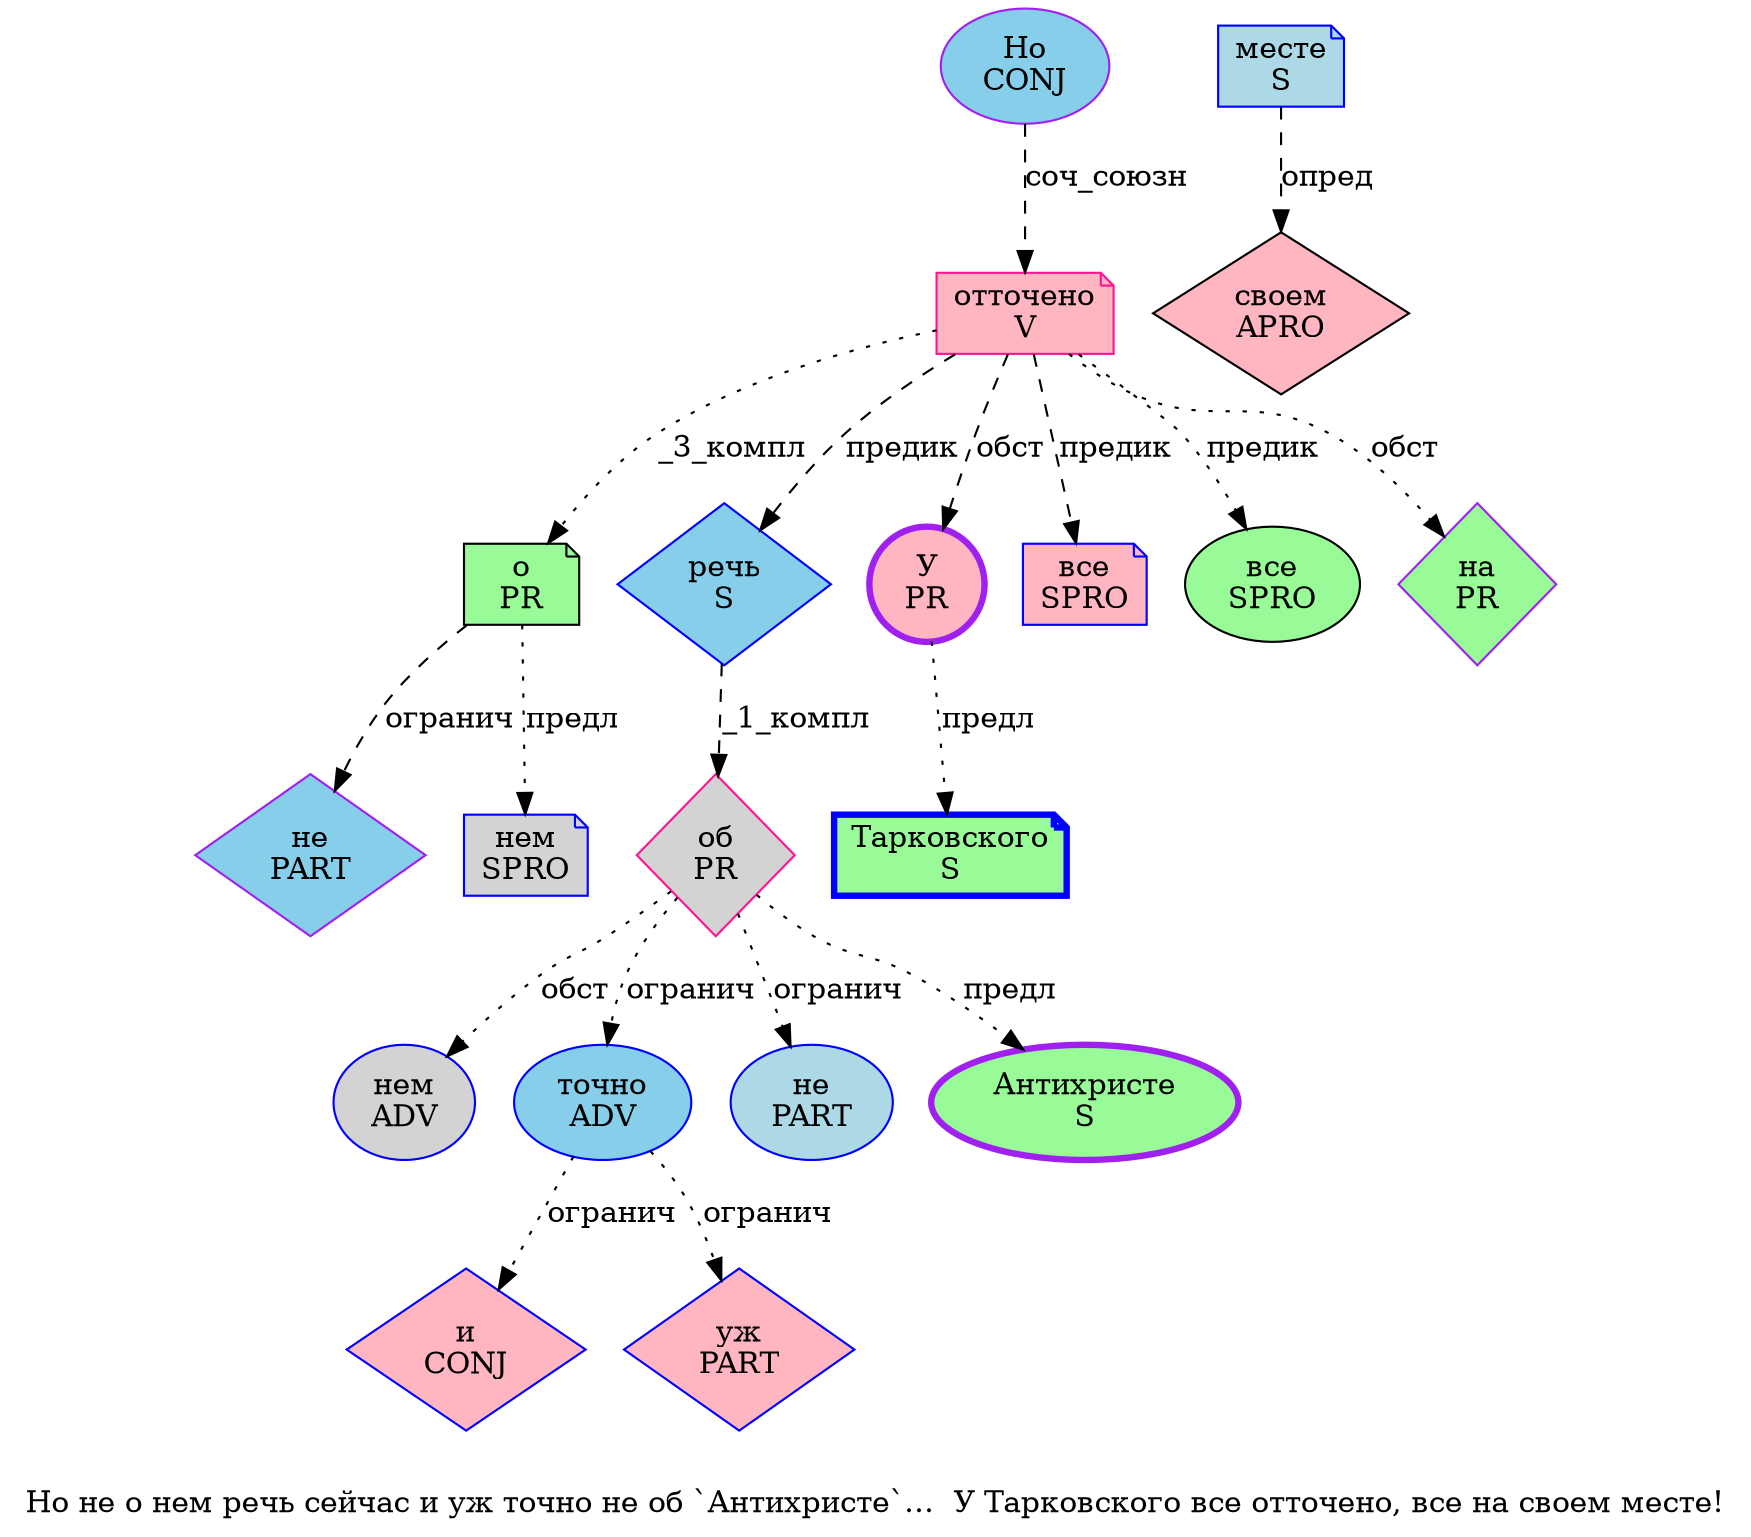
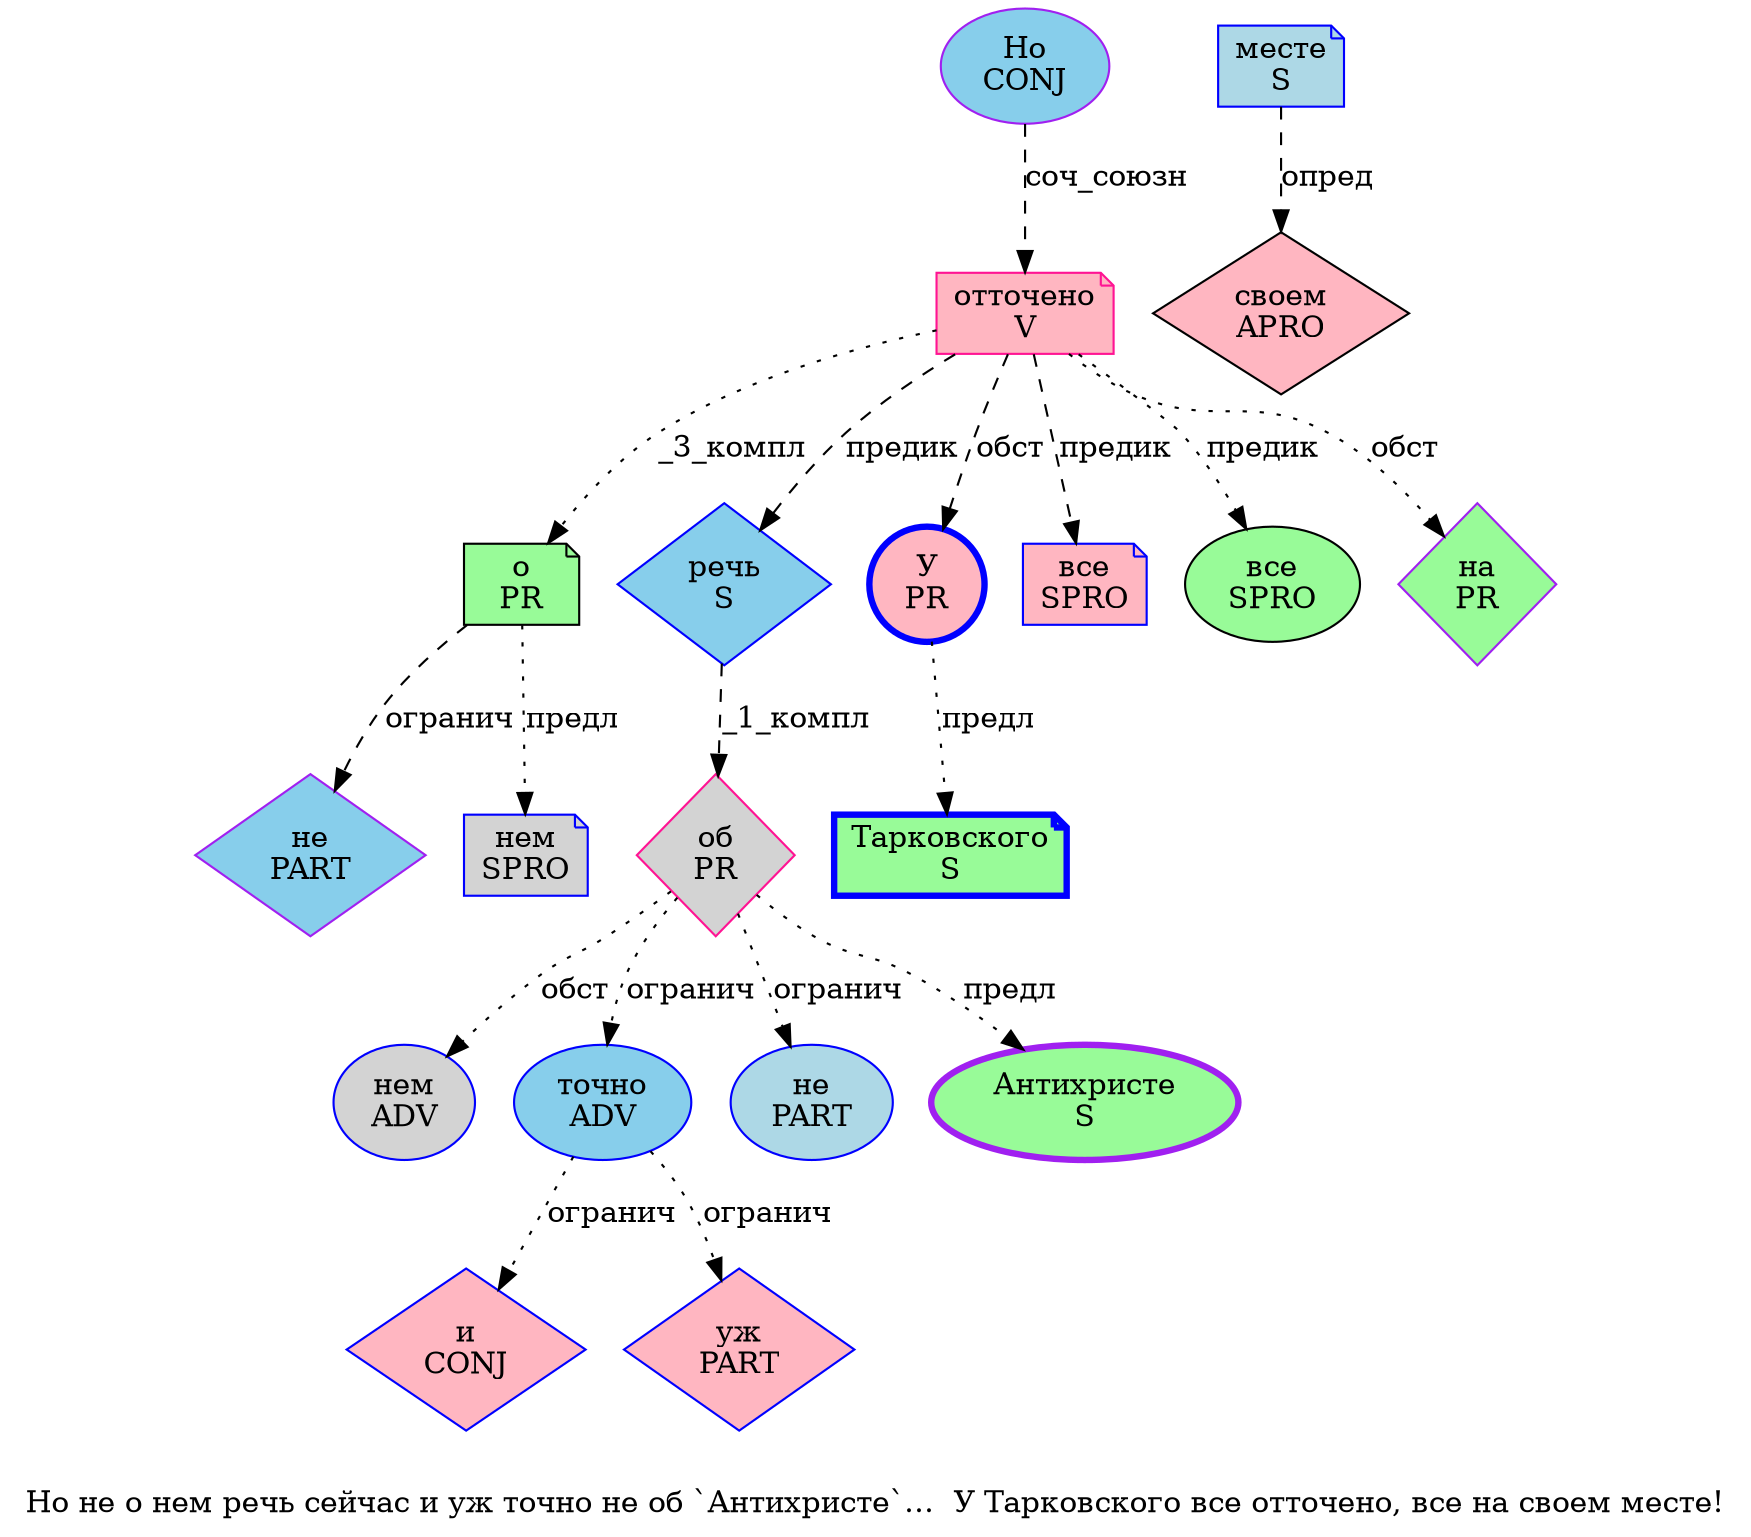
(927, 584) -> (927, 584)
